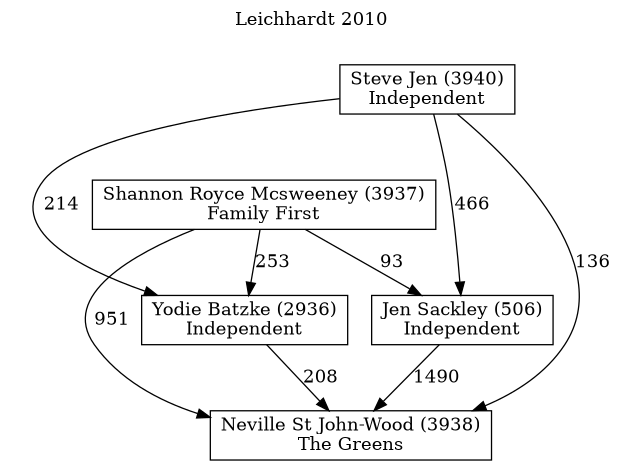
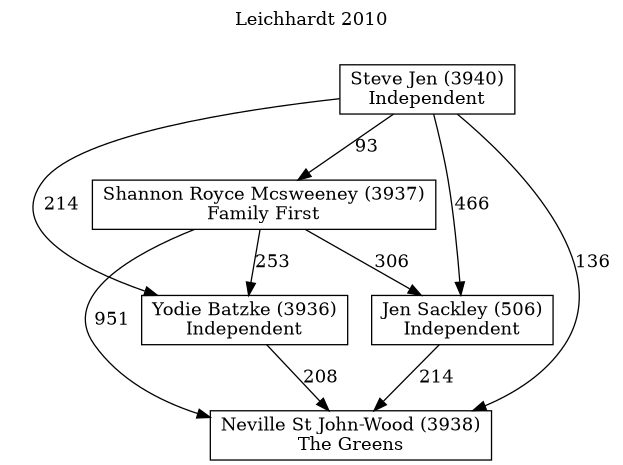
none -> (351, 143)
(392, 262) -> (392, 262)
(245, 320) -> (245, 320)
(437, 378) -> (437, 378)
